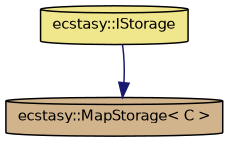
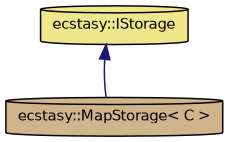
(124, 64) -> (104, 78)
